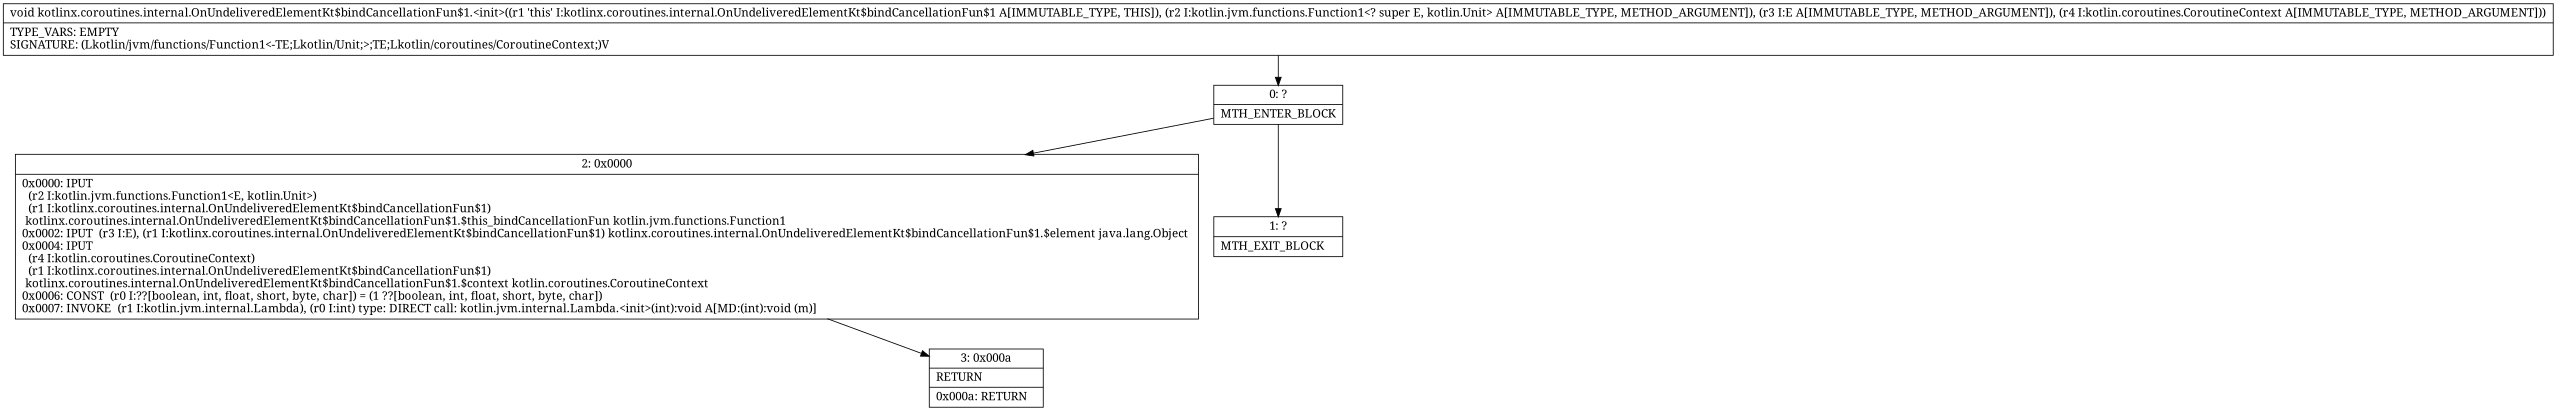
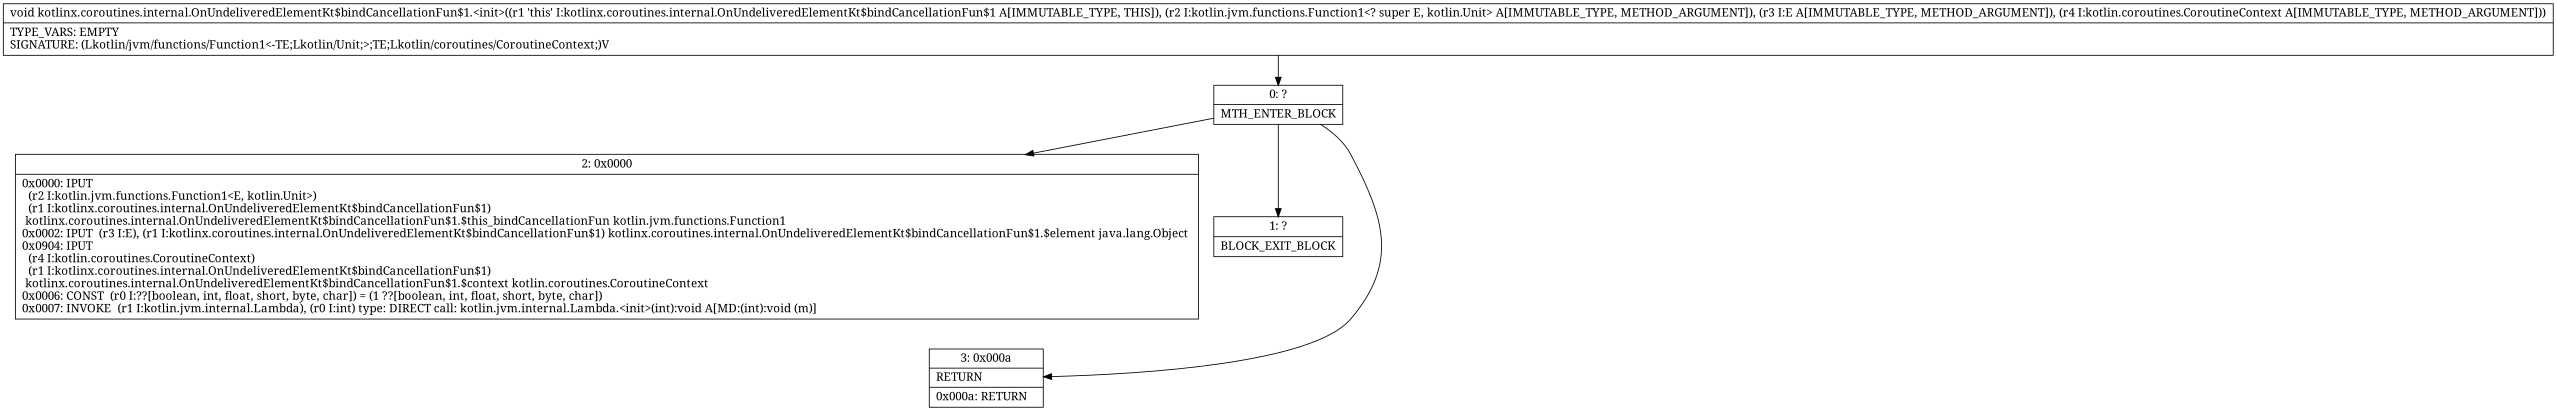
(61, 246) -> (61, 246)
(1272, 246) -> (1278, 246)
(874, 336) -> (1314, 341)
